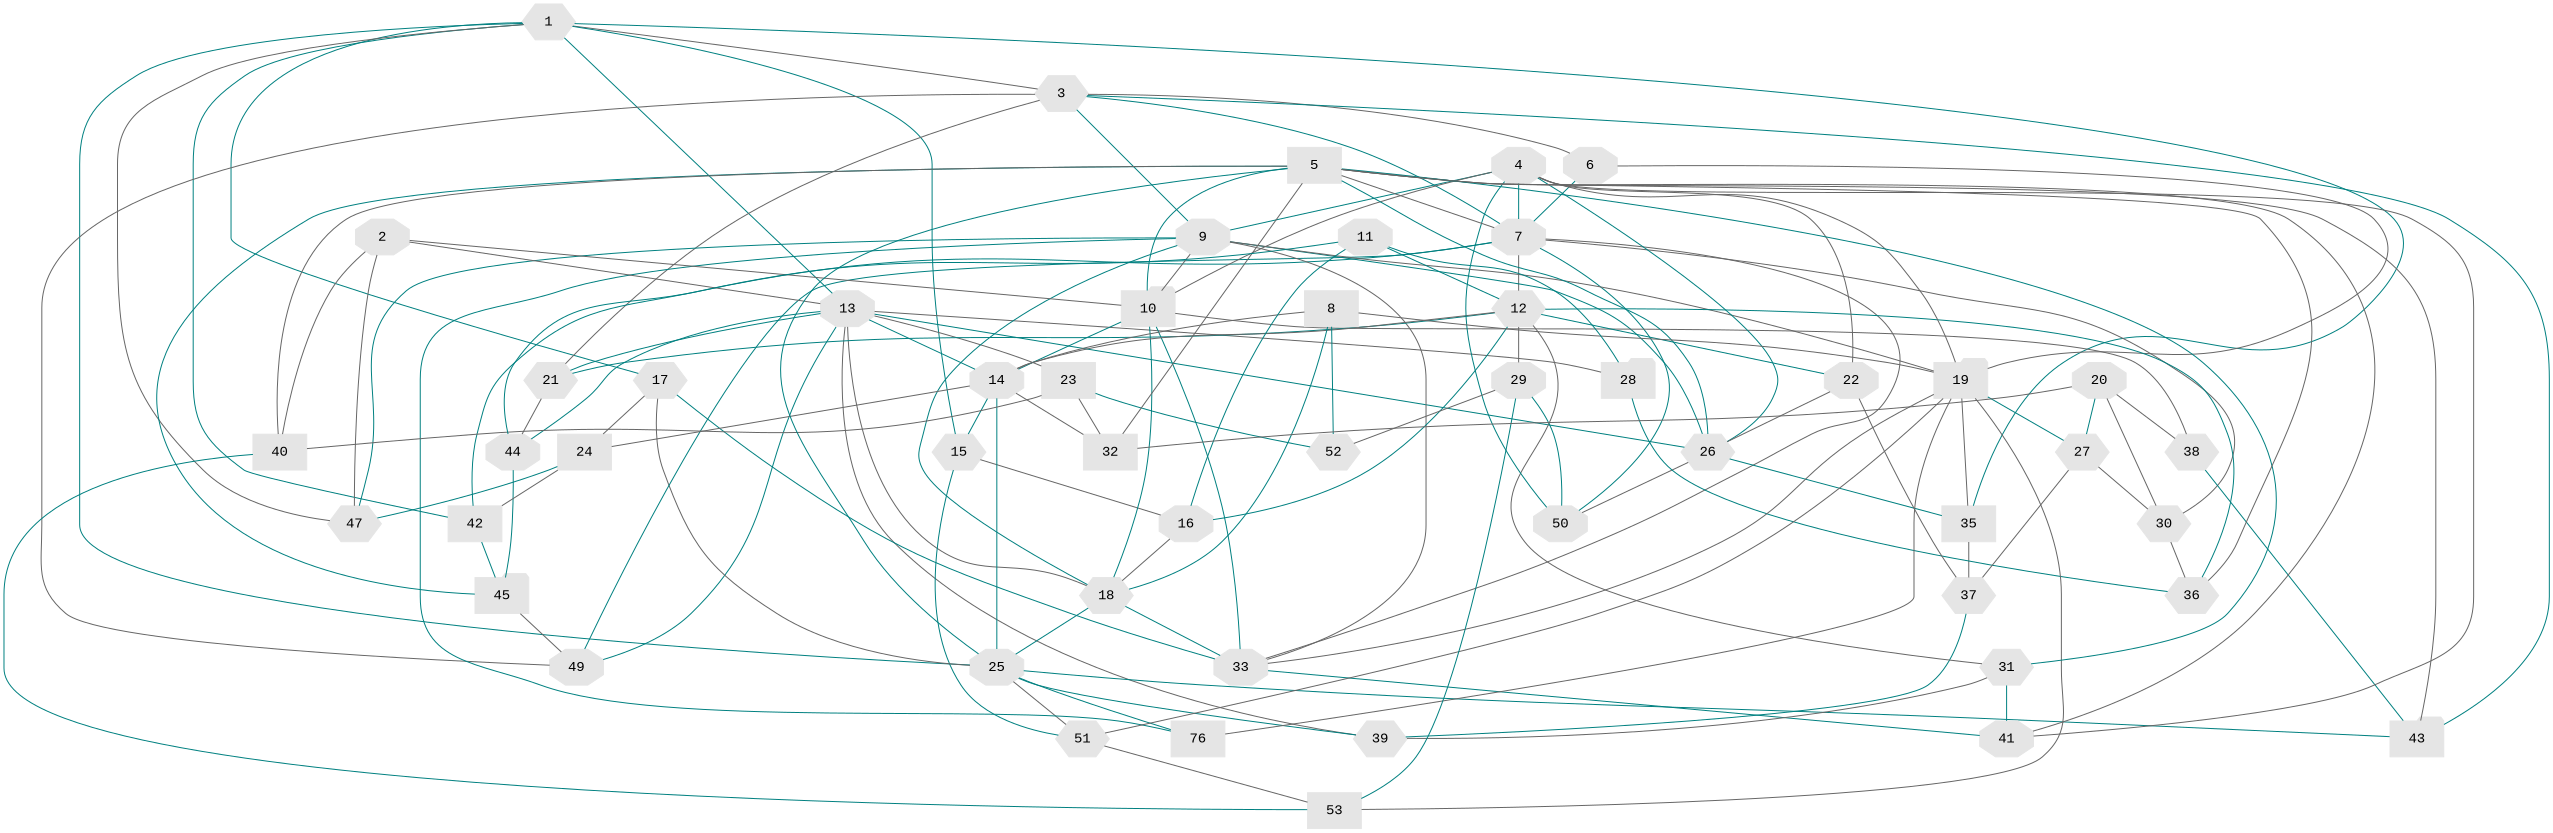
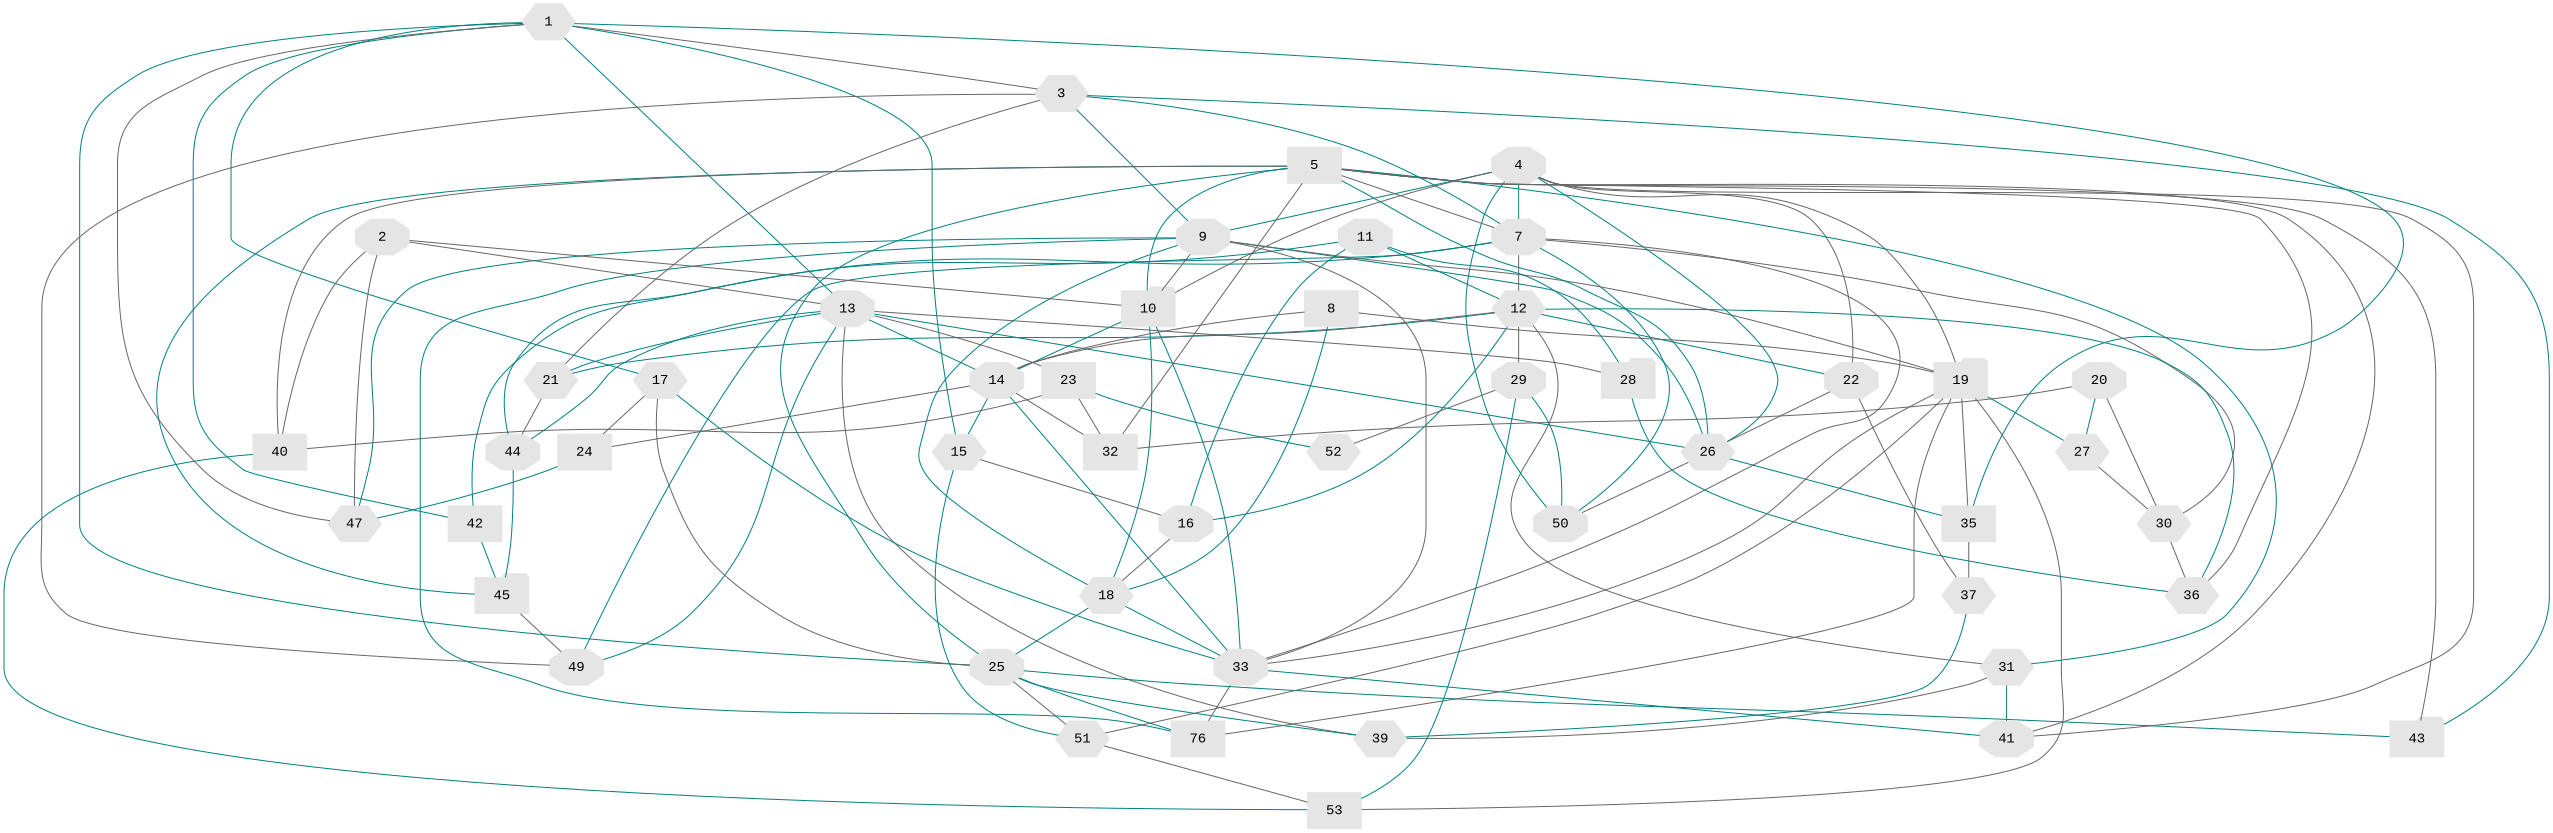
(1590, 165) -> none
(1332, 380) -> none
(2192, 452) -> none
(530, 488) -> none
(904, 517) -> none
(997, 524) -> (1119, 524)
(2026, 524) -> none
none -> (1221, 700)
